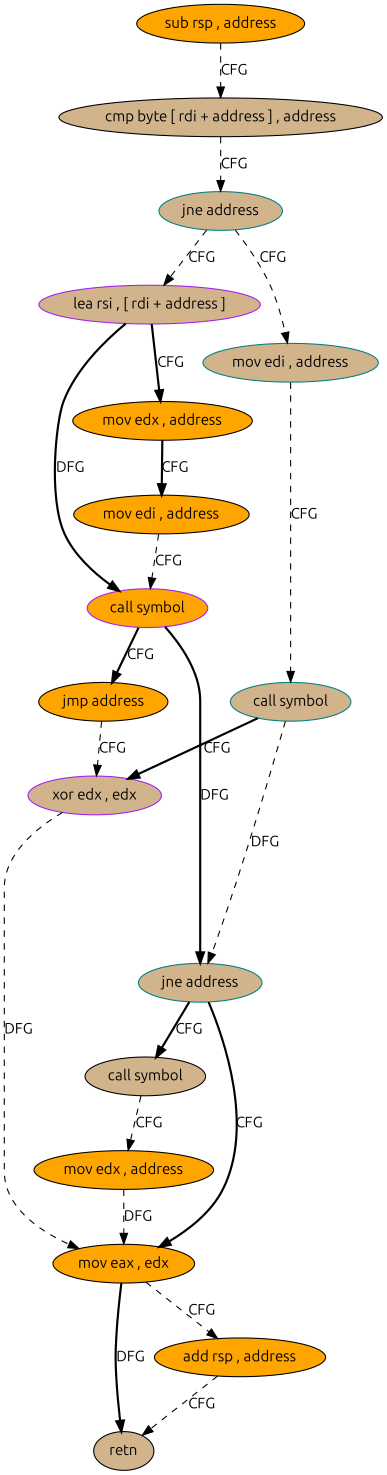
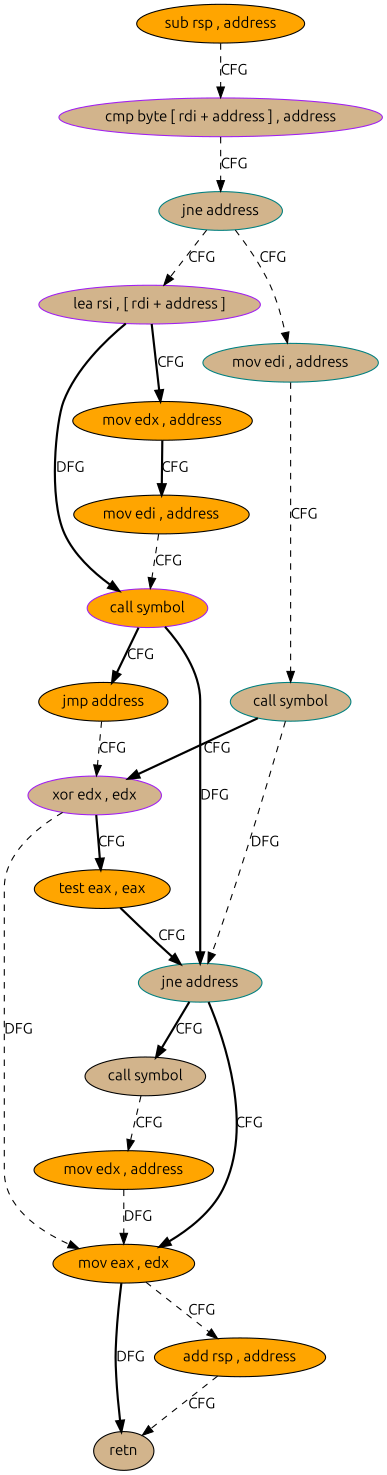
(221, 117) -> (221, 117)
none -> (102, 889)
